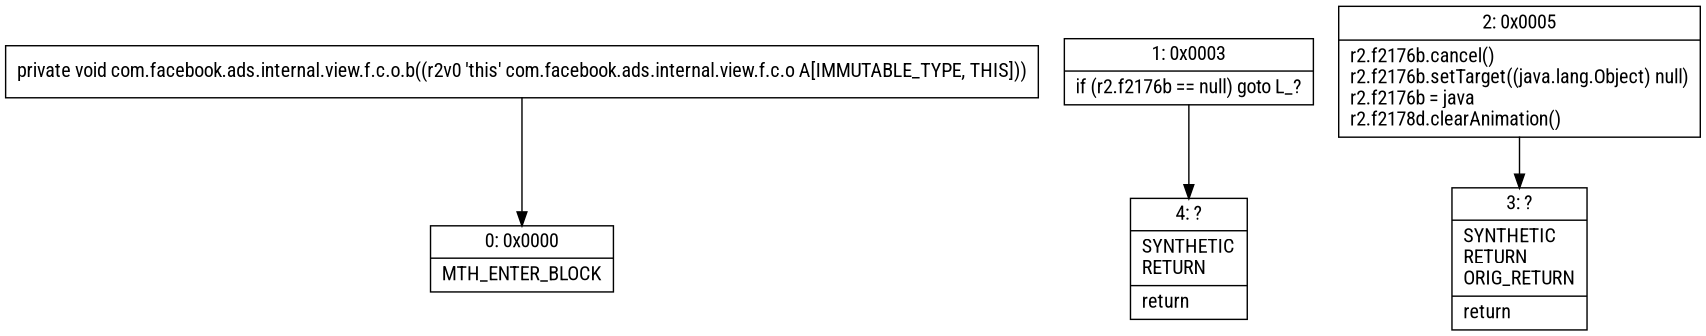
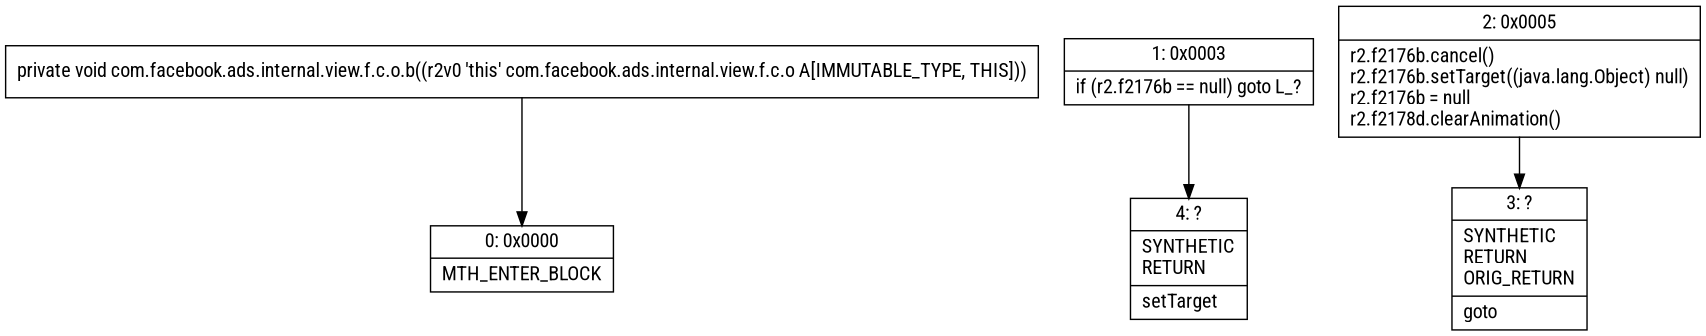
(1413, 98) -> (1410, 98)
(1166, 302) -> (1180, 302)
(1487, 312) -> (1481, 312)
